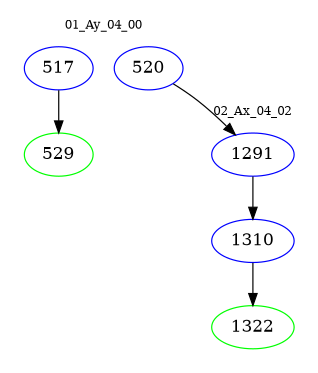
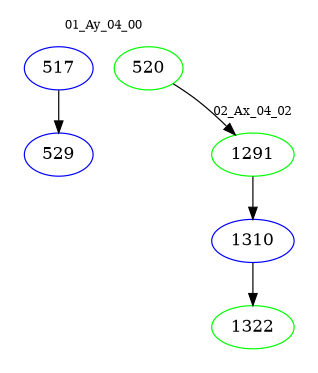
(149, 68) -> (149, 68)
(59, 155) -> (59, 155)
(253, 155) -> (253, 155)
